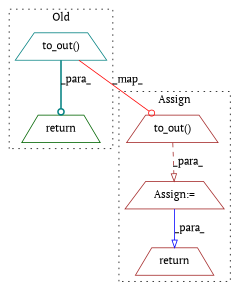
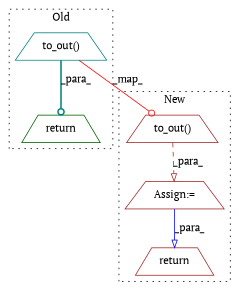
(175, 100) -> (175, 100)
